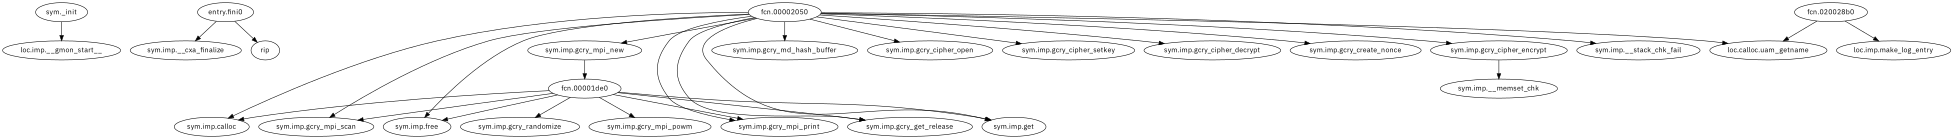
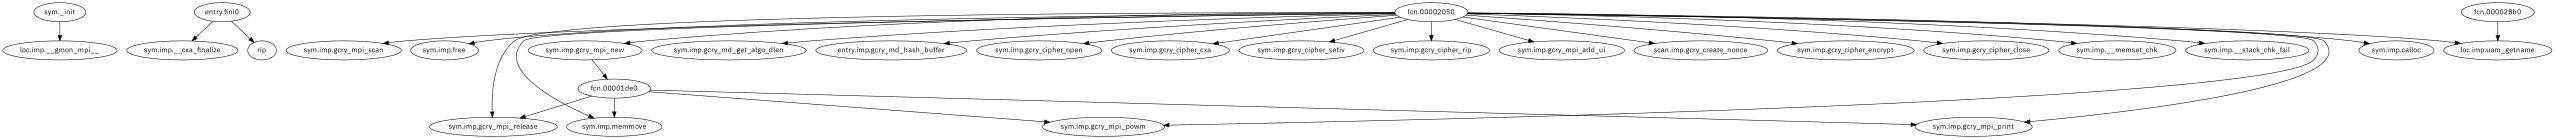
(1831, 12) -> (2498, 12)
(62, 50) -> (60, 50)
none -> (729, 50)
(785, 50) -> (891, 50)
(1069, 50) -> (1170, 50)
(1212, 50) -> (1431, 50)
none -> (1301, 50)
(1356, 50) -> (1701, 50)
none -> (1562, 50)
(1768, 50) -> (2498, 50)
(1894, 50) -> none
none -> (1986, 50)
(1499, 67) -> (1770, 22)
none -> (2176, 84)
(396, 101) -> none
(458, 106) -> none
(503, 107) -> none
(520, 127) -> none
(910, 127) -> (493, 127)
(1014, 127) -> (614, 127)
